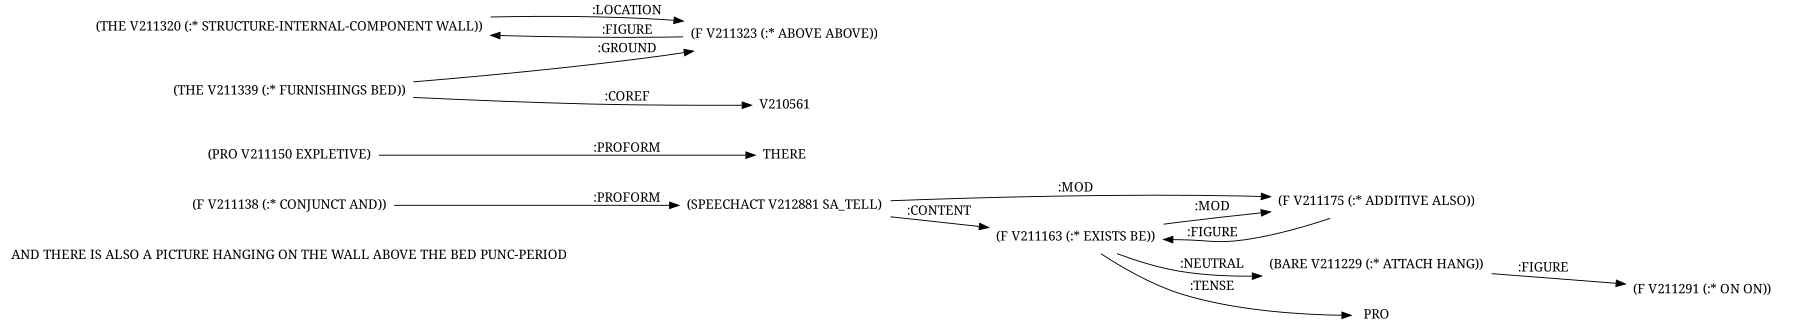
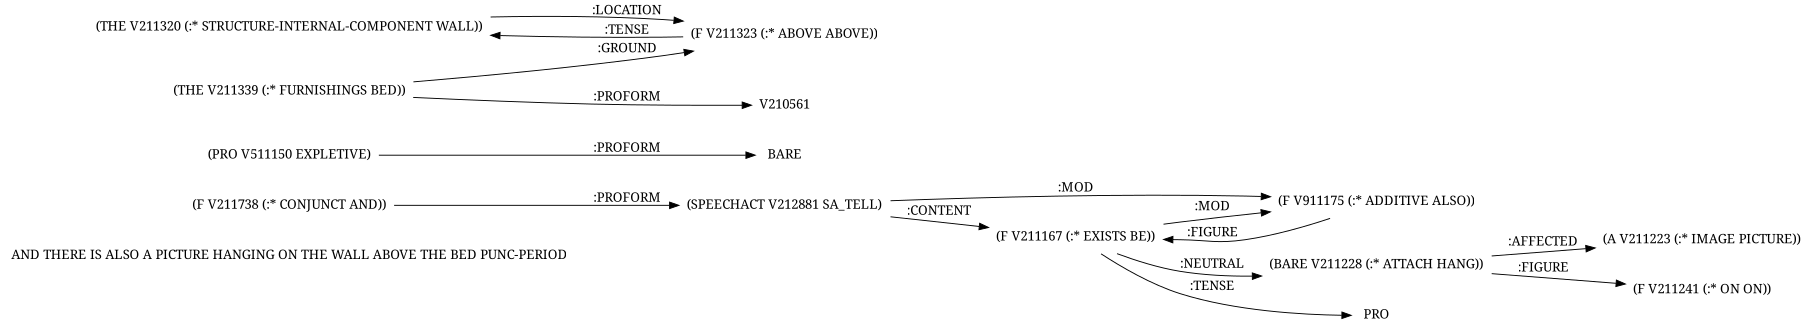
(627, 30) -> (627, 30)
(627, 97) -> (627, 97)
(289, 155) -> (289, 155)
(785, 155) -> (785, 155)
(1377, 202) -> (1377, 202)
(289, 205) -> (289, 205)
(1076, 237) -> (1076, 237)
none -> (1702, 240)
(1377, 265) -> (1377, 265)
(1702, 290) -> (1702, 290)
